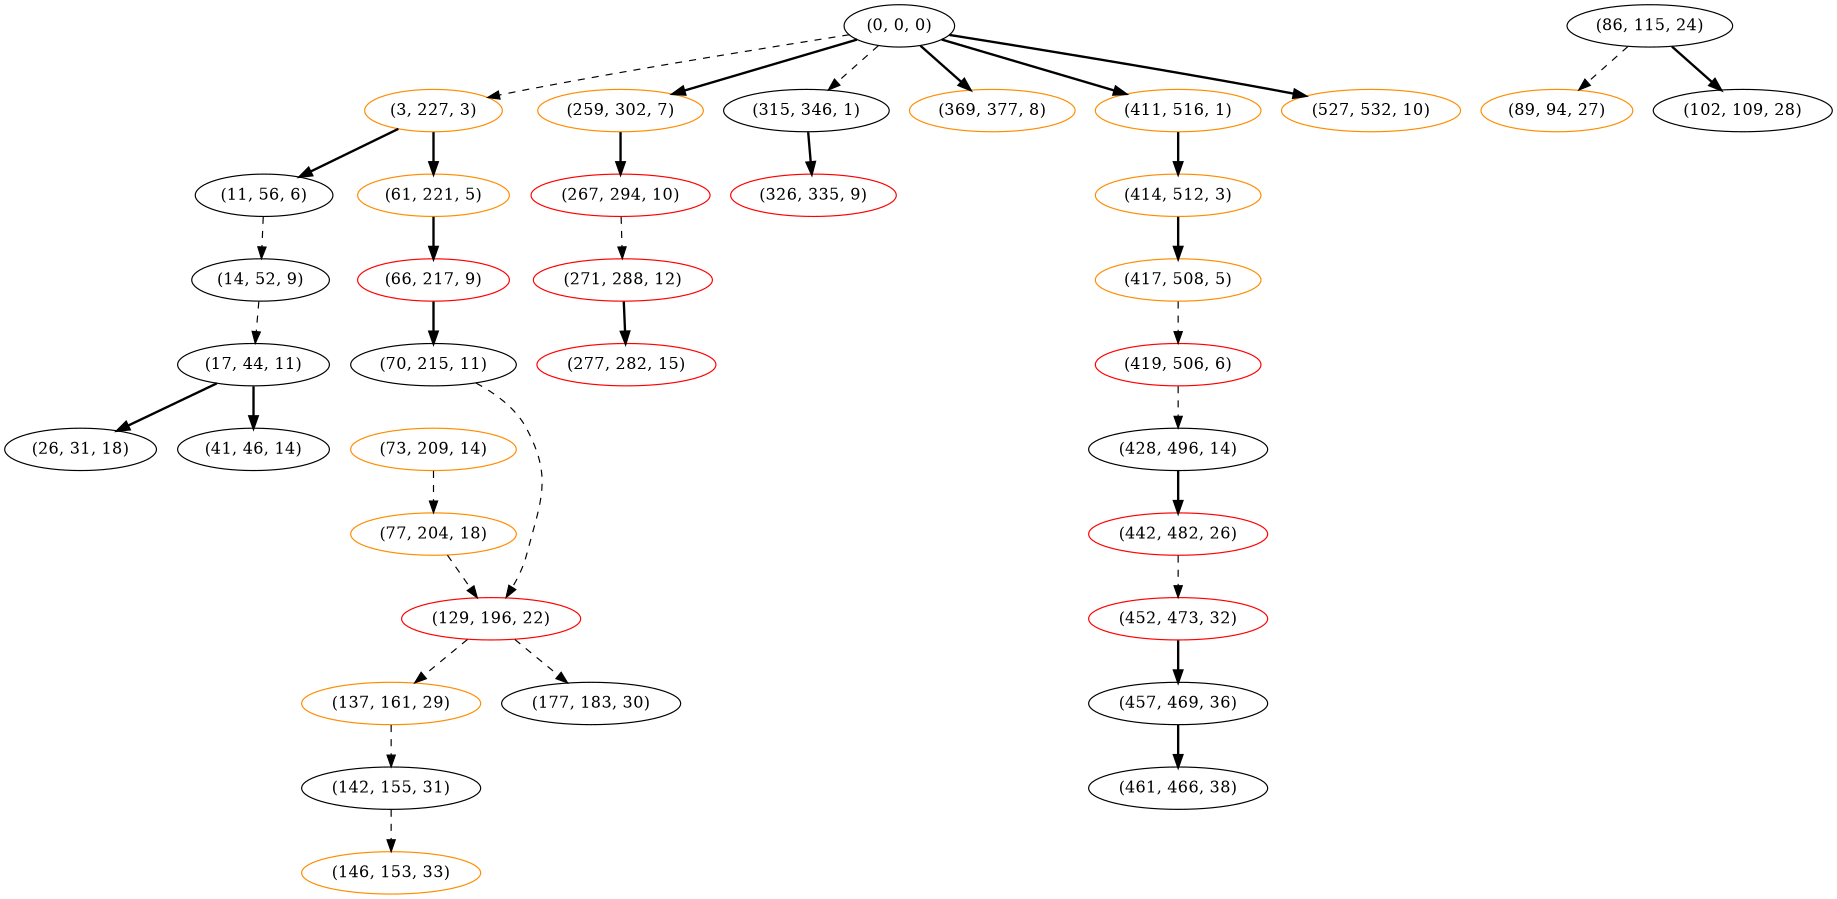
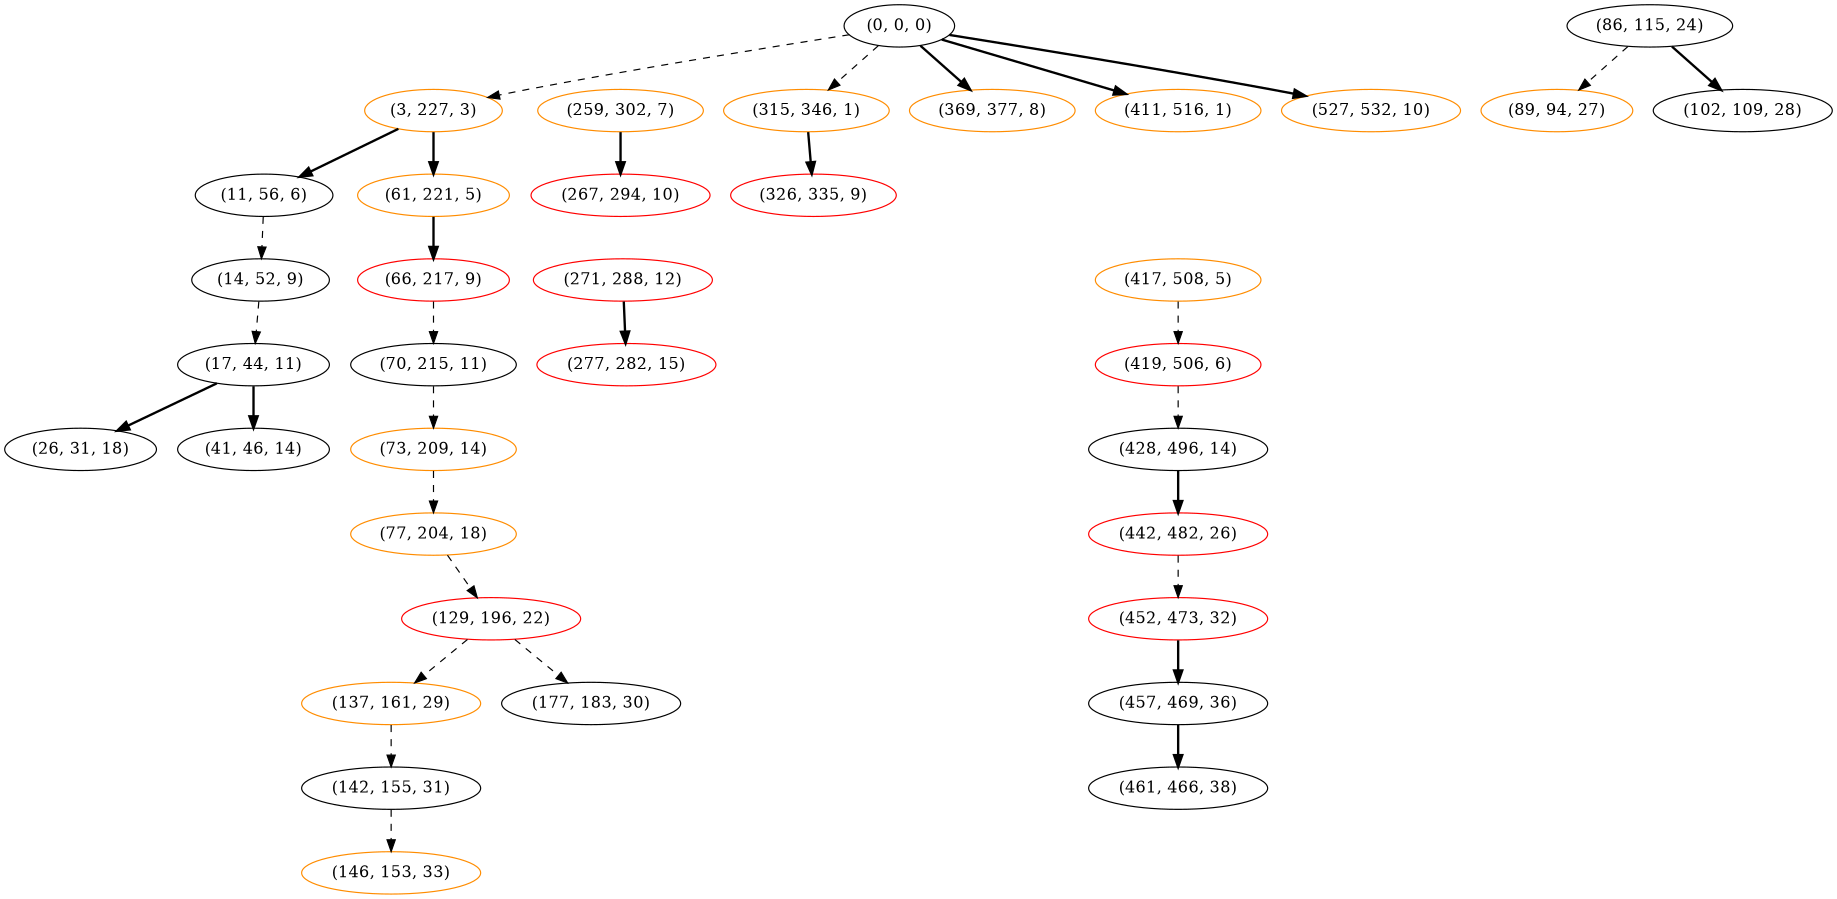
(771, 65) -> none
(806, 111) -> (806, 111)
(1178, 195) -> none
(622, 232) -> none
(433, 317) -> (433, 317)
(542, 475) -> (433, 401)
